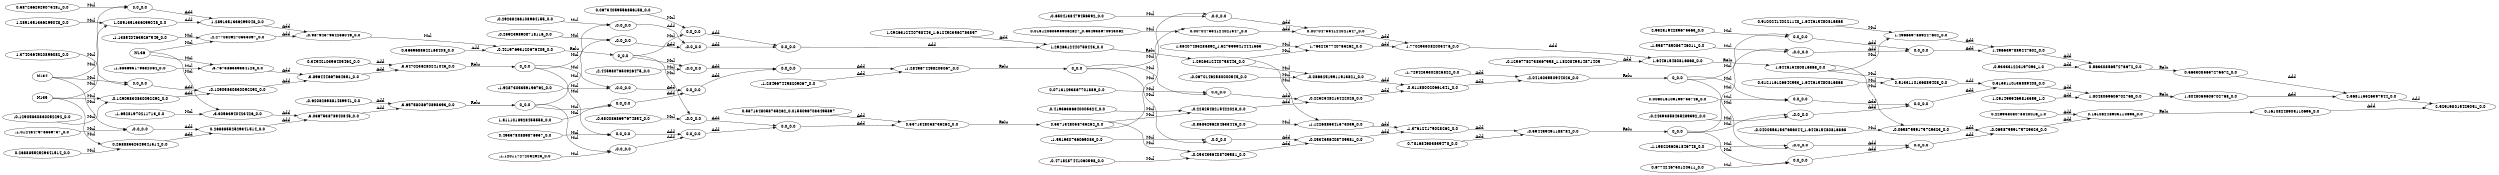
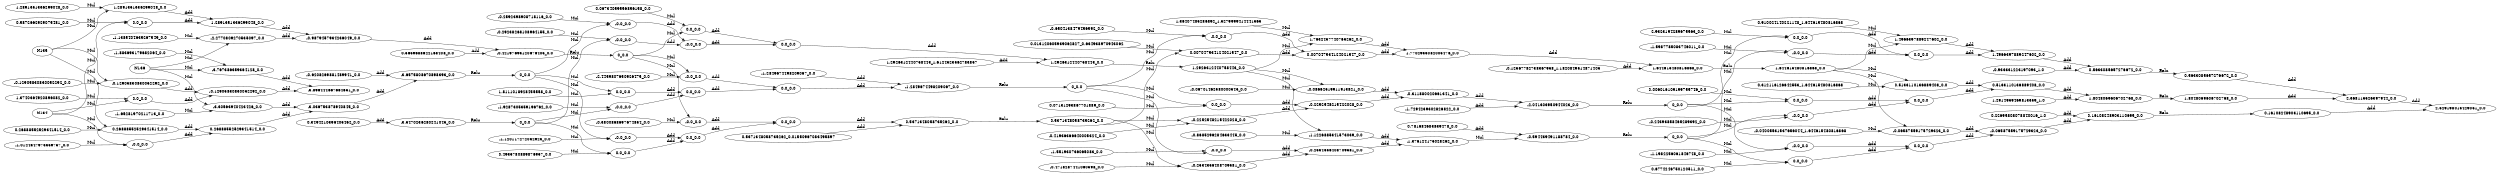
(428, 36) -> (428, 39)
(379, 72) -> none
(1480, 128) -> (1480, 138)
